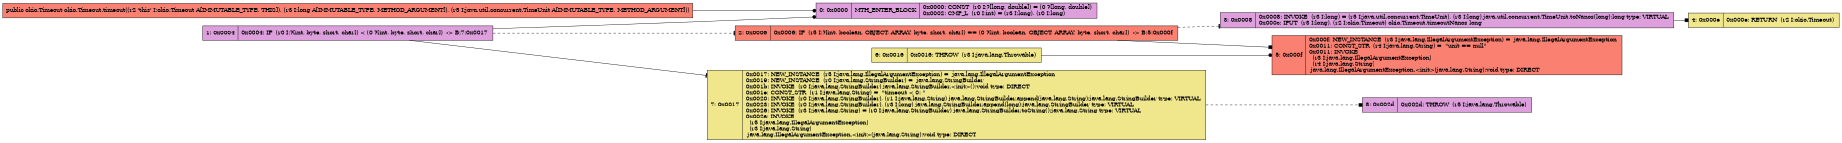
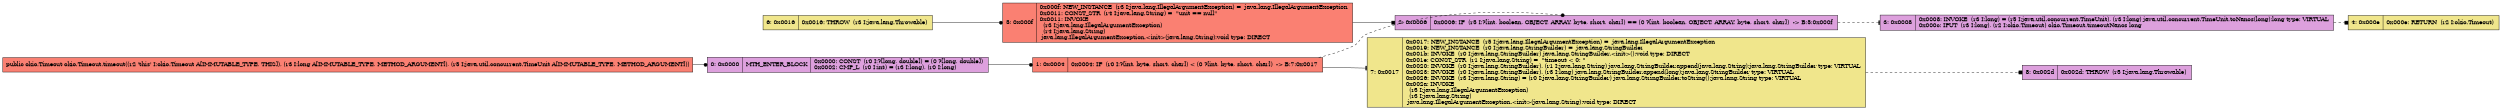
(1679, 20) -> (2339, 23)
(653, 23) -> (1009, 65)
(348, 33) -> (1178, 65)
(613, 33) -> (1435, 17)
(957, 33) -> (1616, 23)
(1193, 44) -> (1372, 23)
